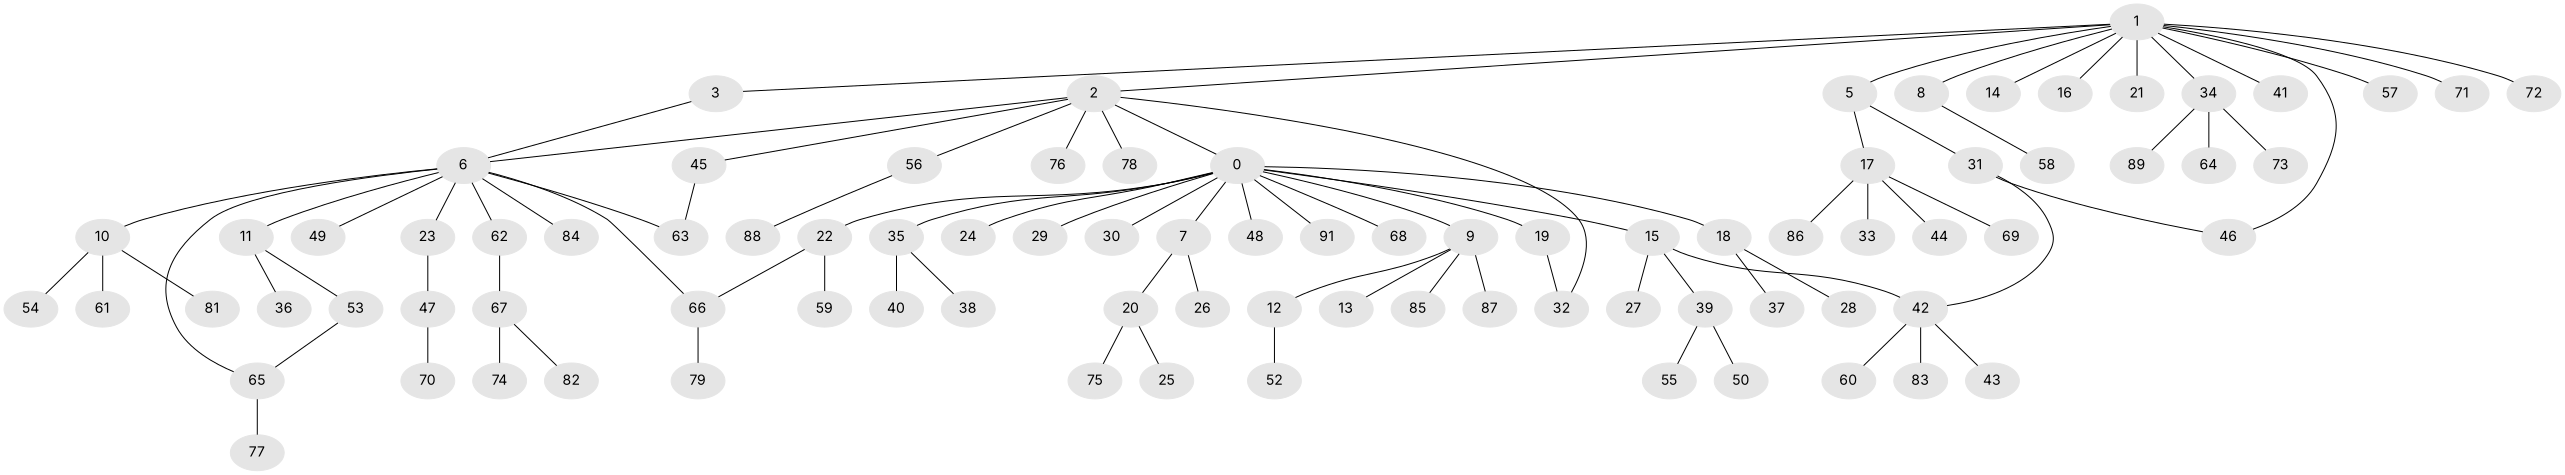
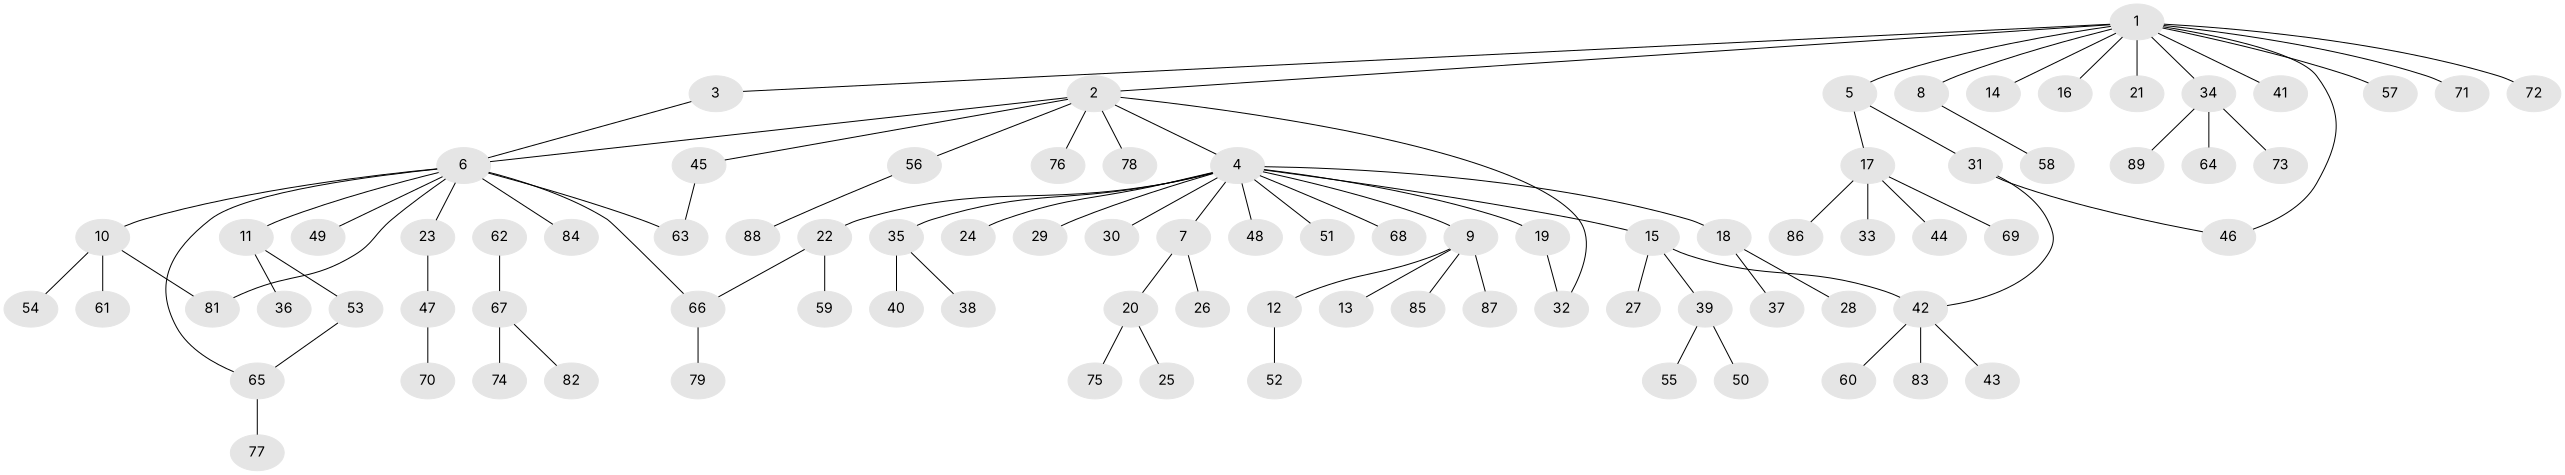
(1238, 166) -> (1238, 166)
(482, 201) -> (350, 257)
(1327, 237) -> (1327, 237)
